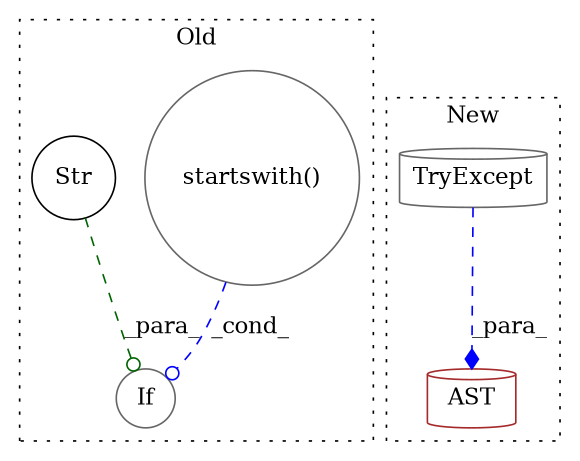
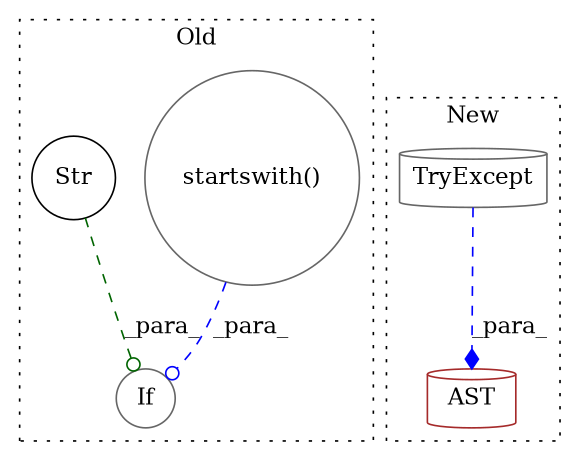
(251, 327) -> (251, 327)
